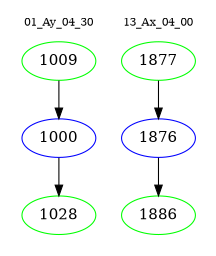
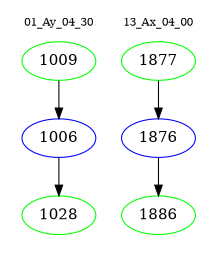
(59, 138) -> (59, 138)
